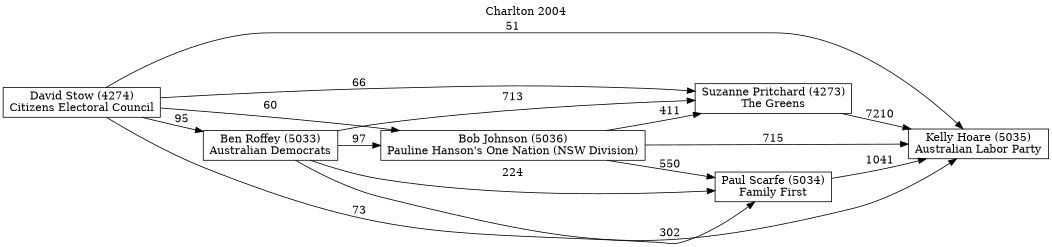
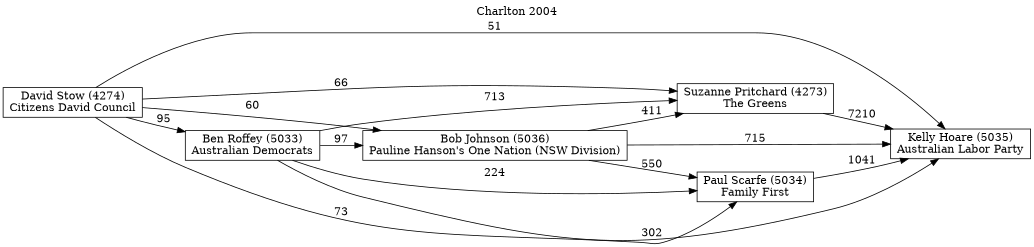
(82, 102) -> (73, 102)
